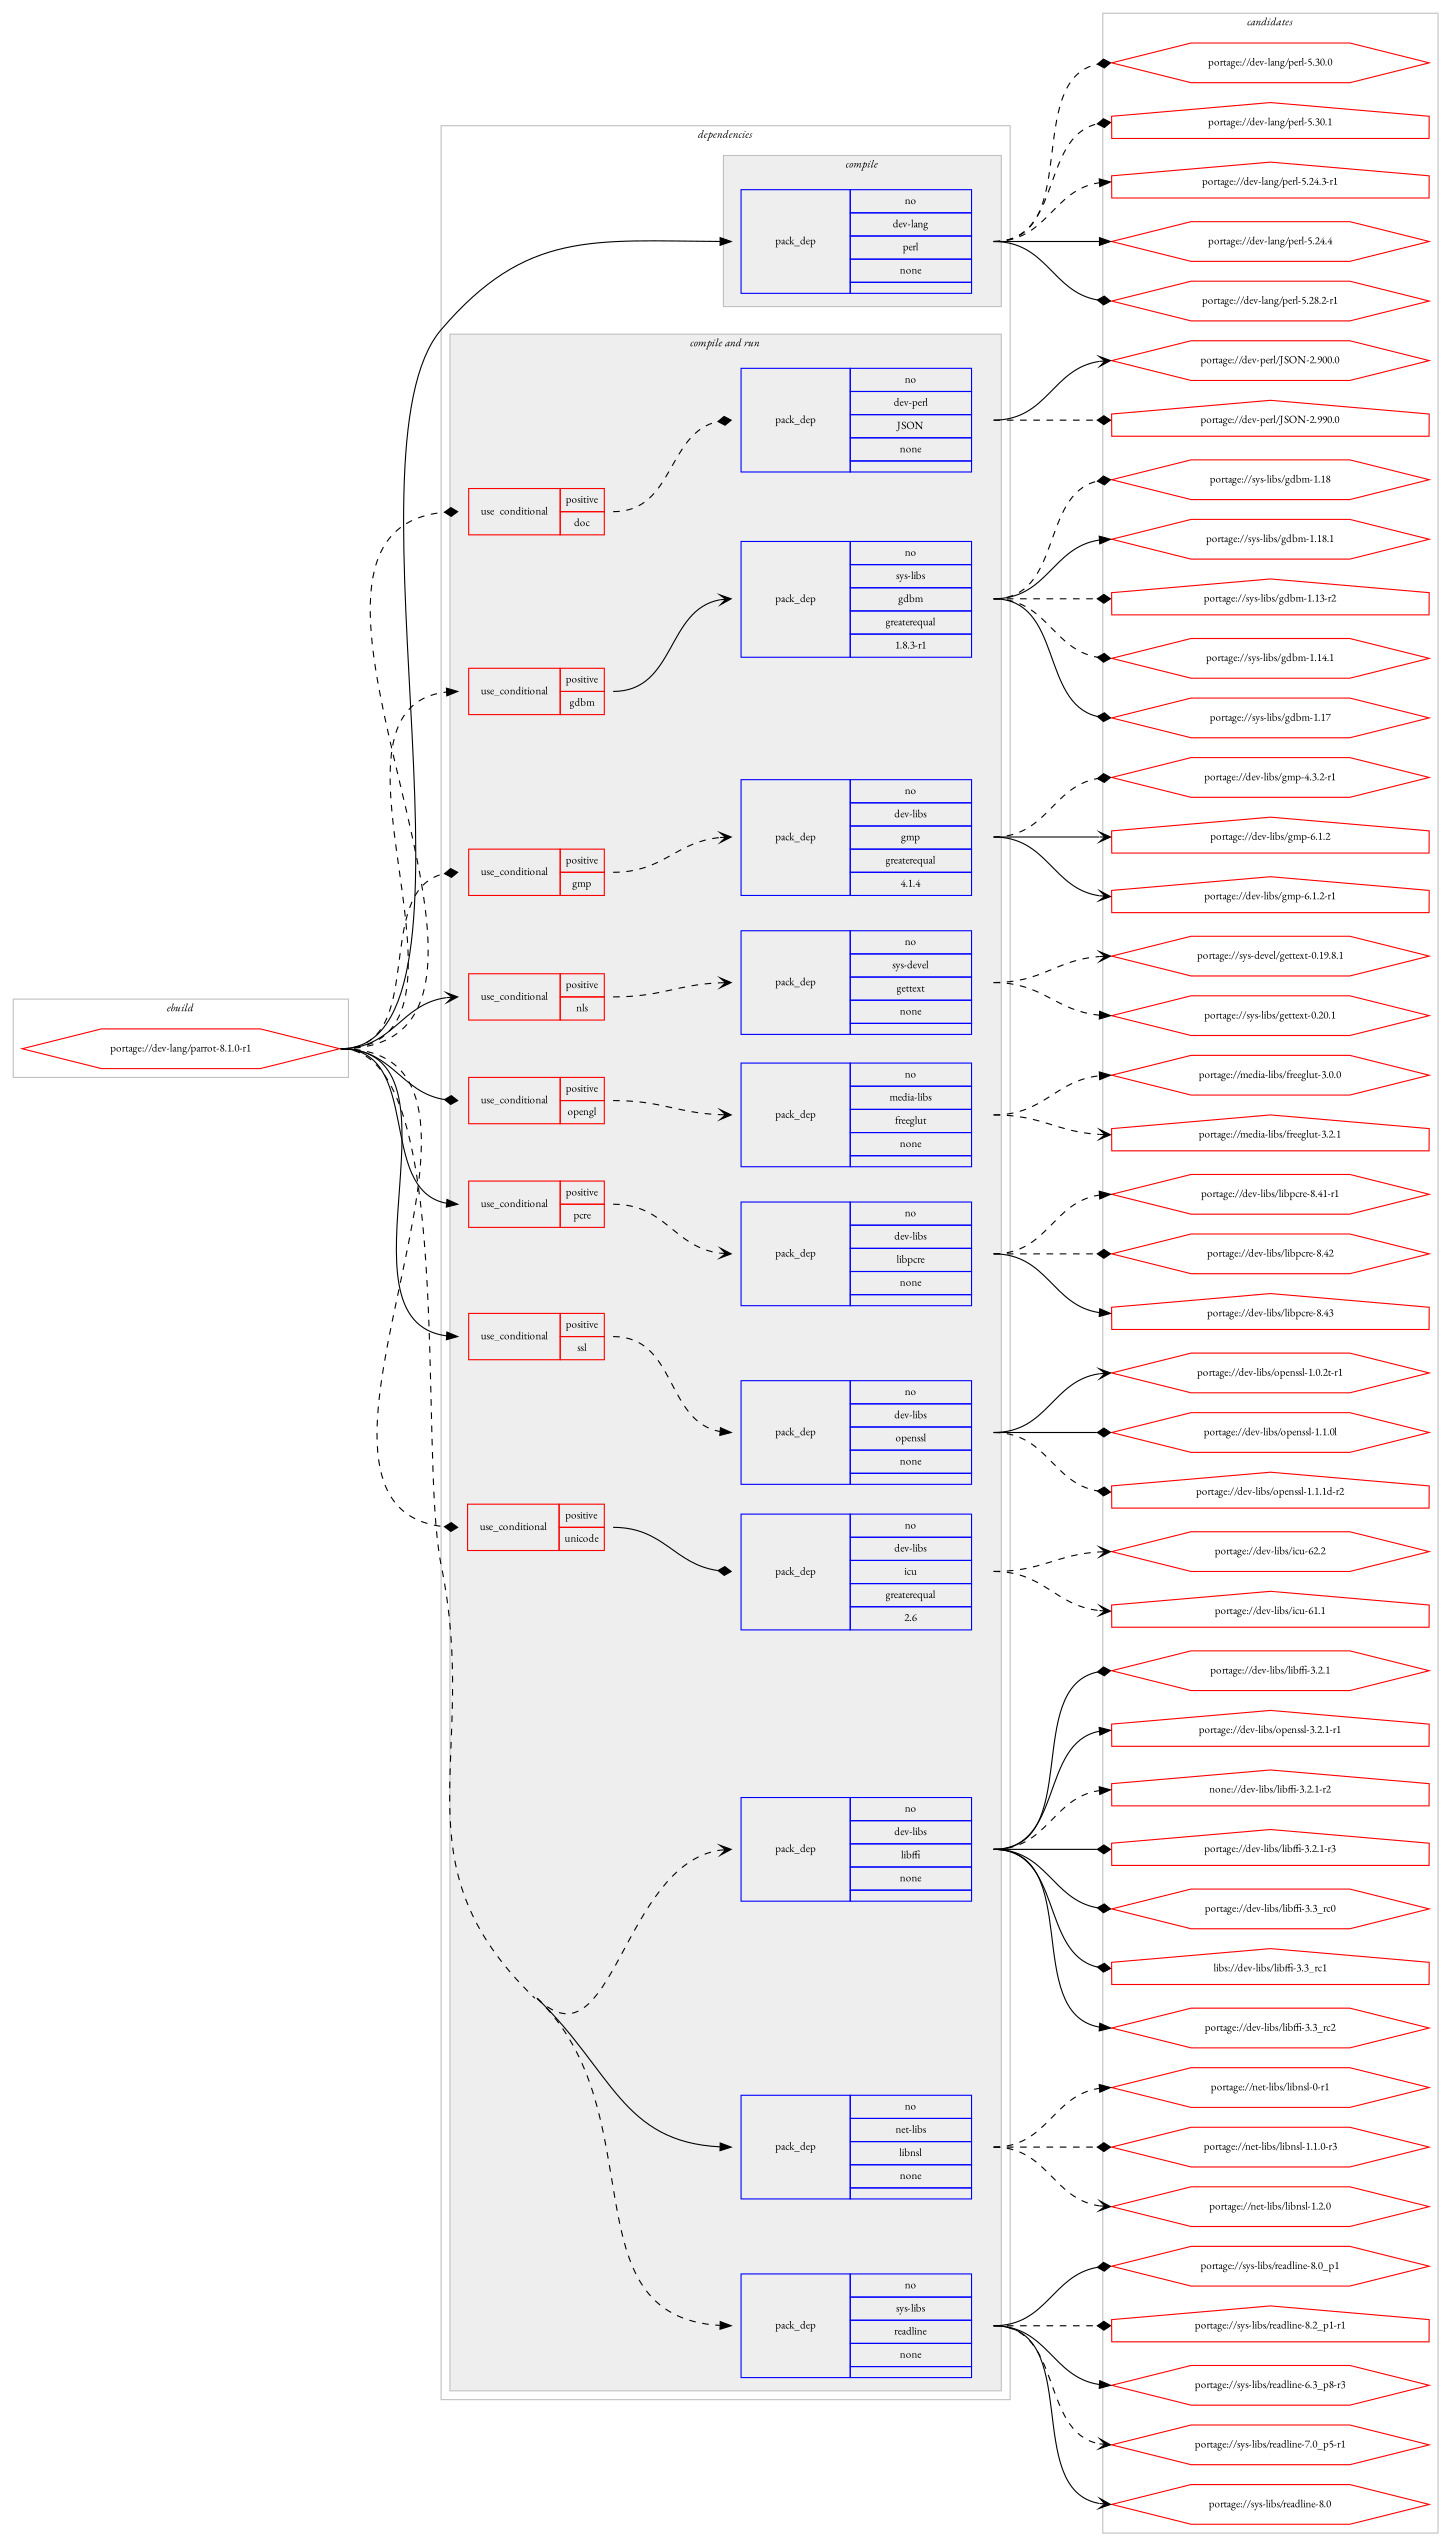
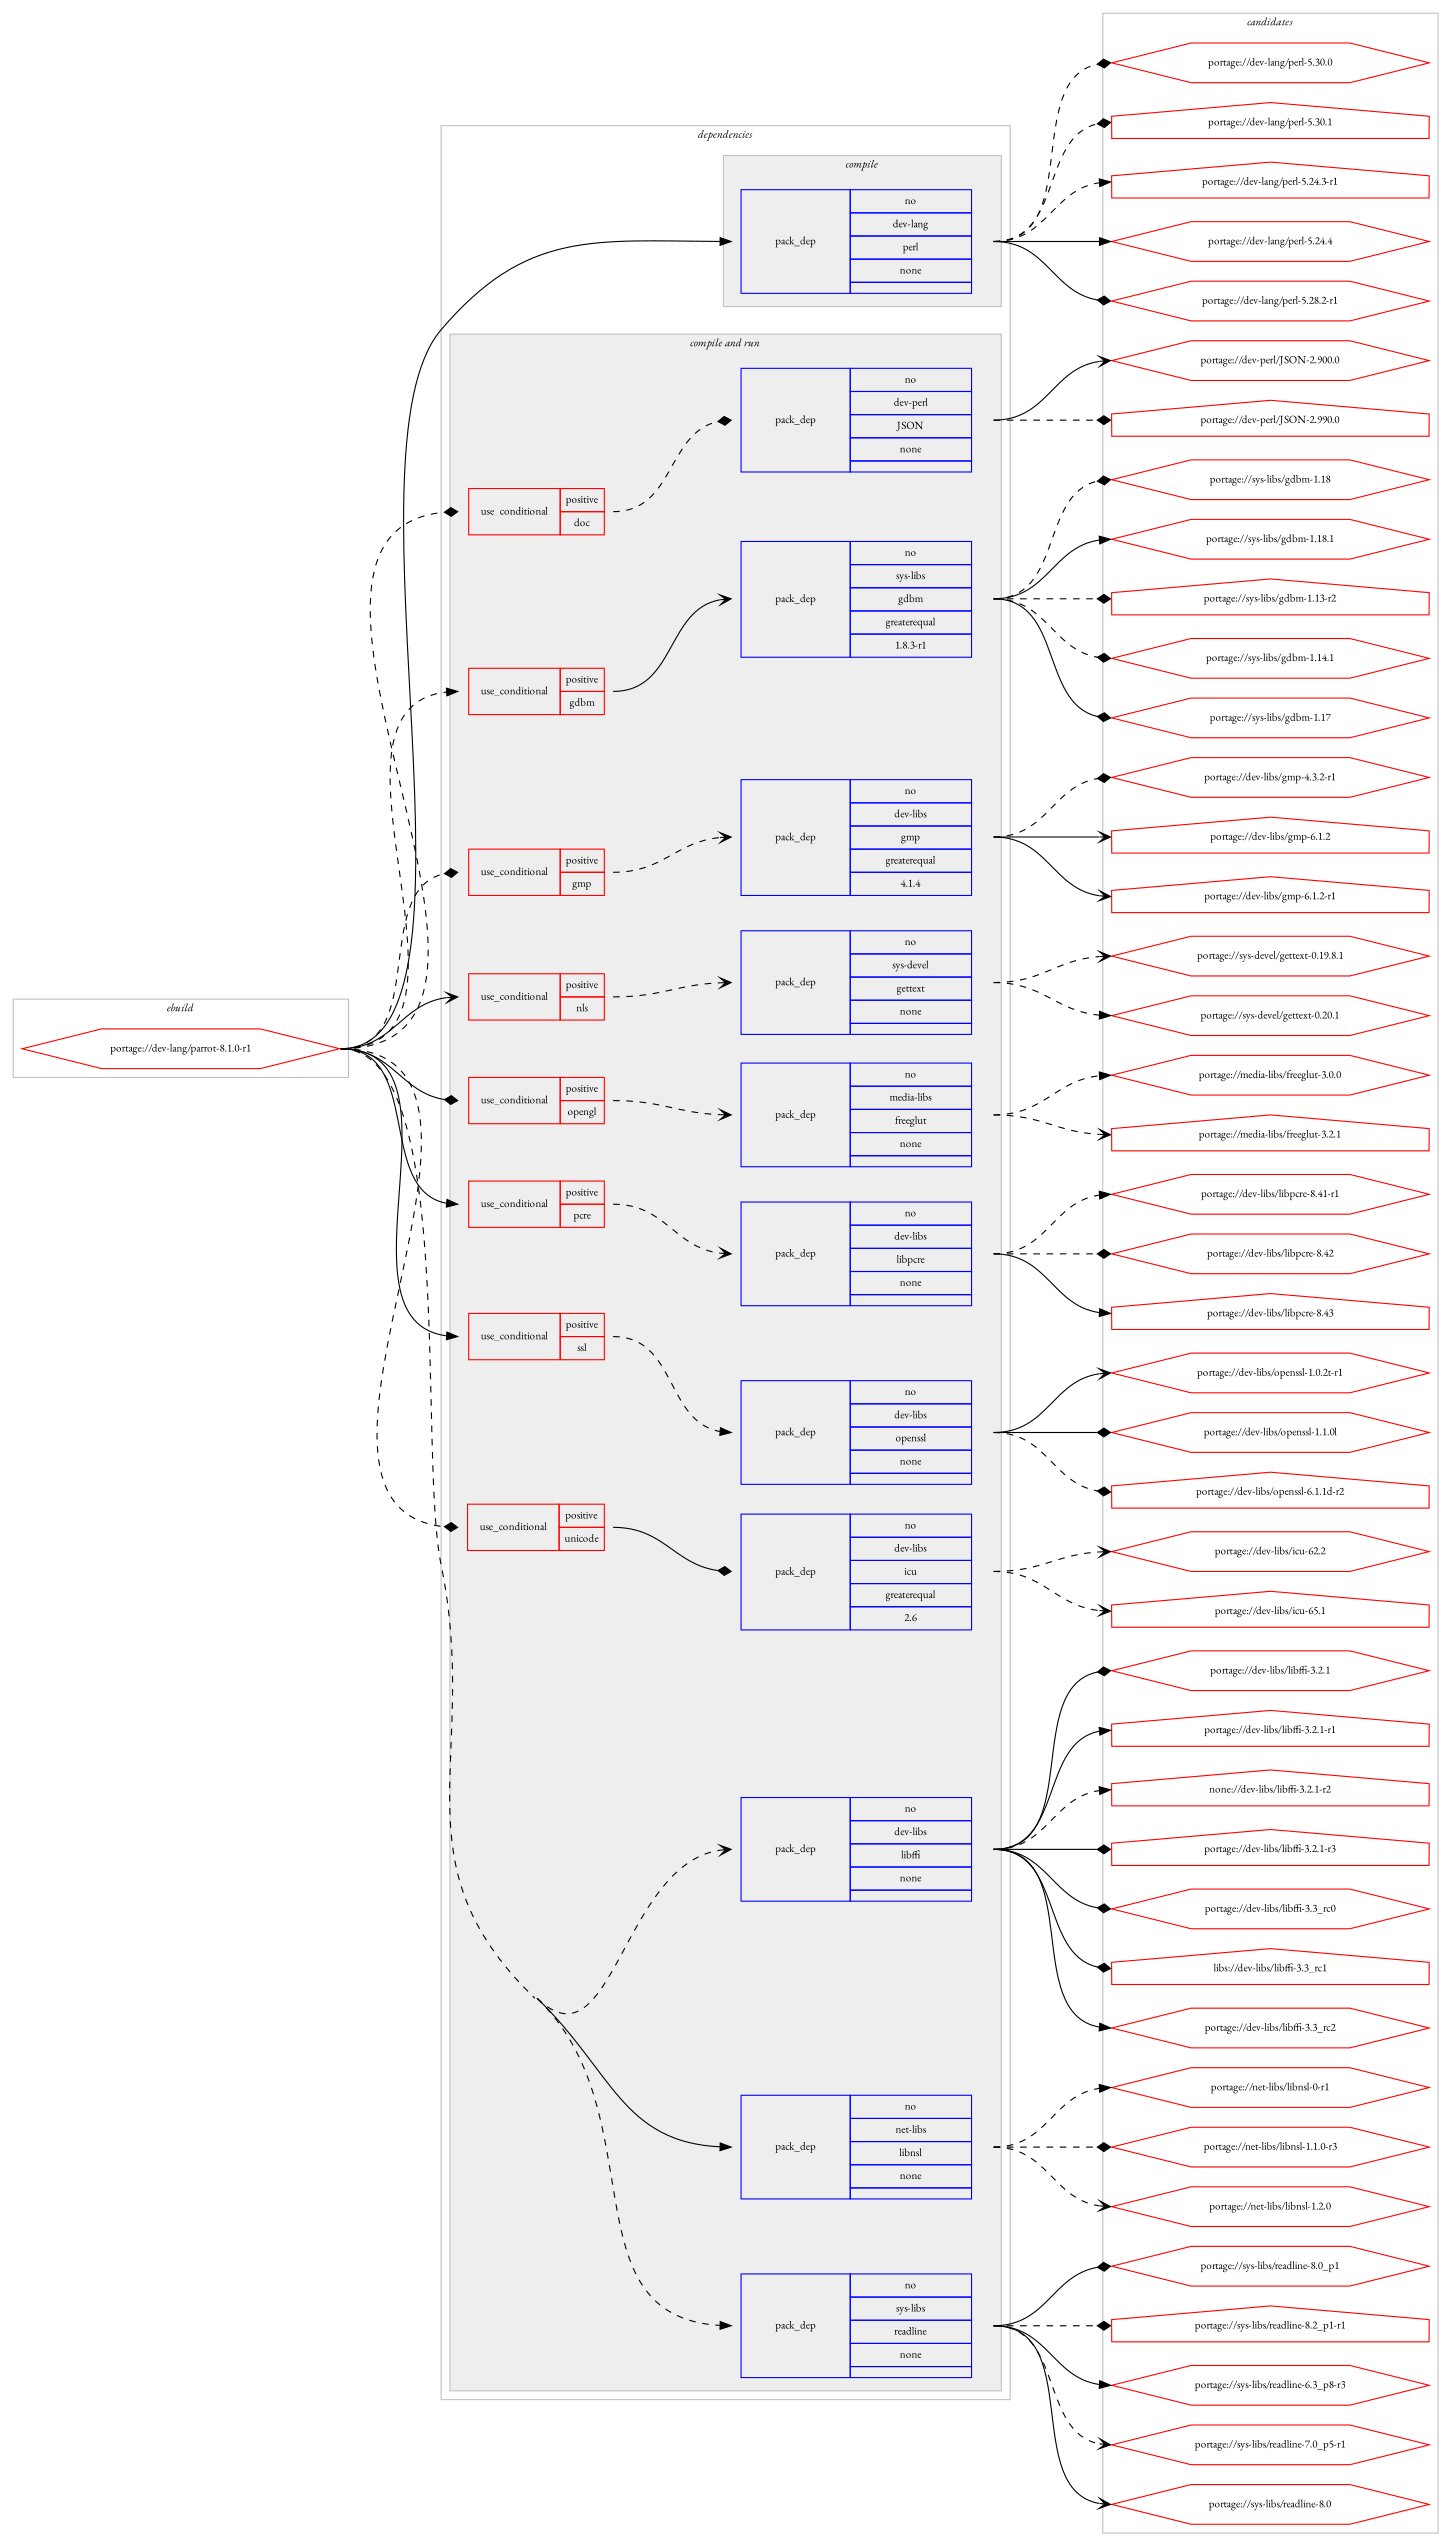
(1270, 1016) -> (1270, 1016)
(1270, 1492) -> (1270, 1492)
(1270, 1611) -> (1270, 1611)
(1270, 1730) -> (1270, 1730)
